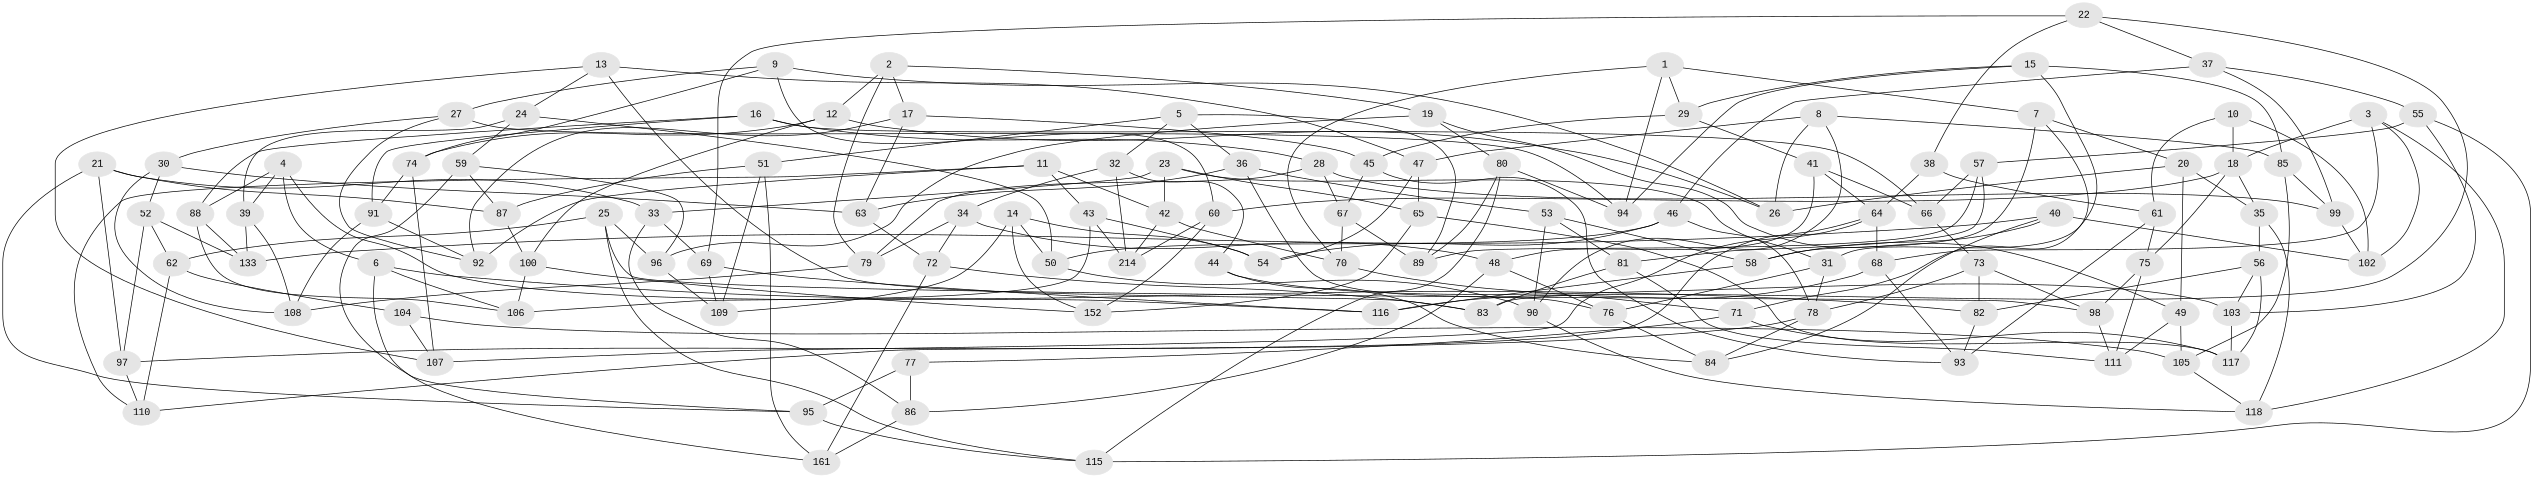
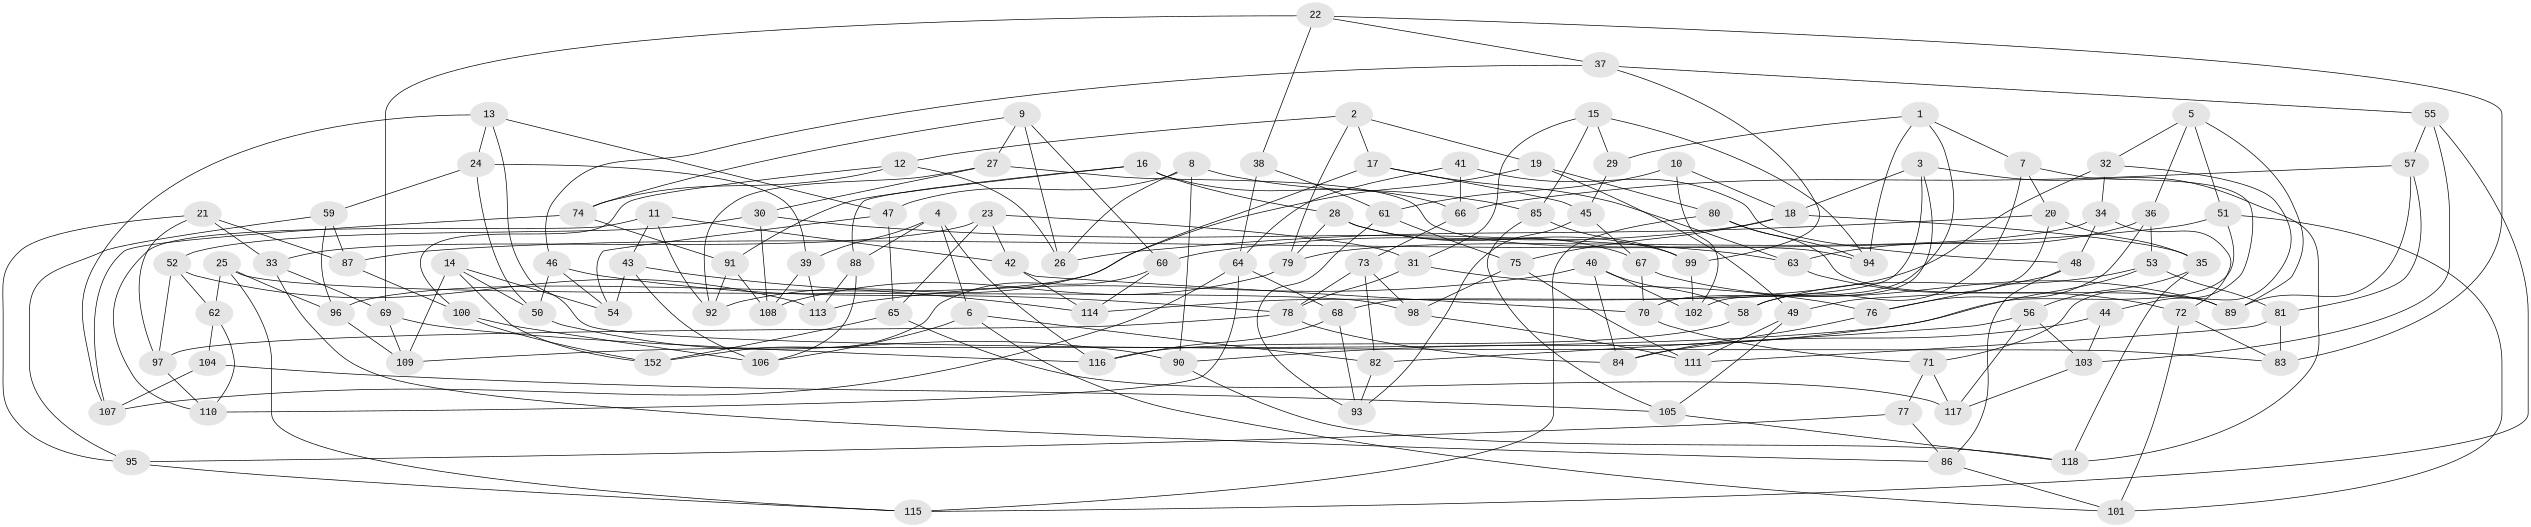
(1736, 135) -> none
(248, 264) -> (818, 313)
(1127, 264) -> (1090, 313)
(821, 462) -> (2116, 512)
